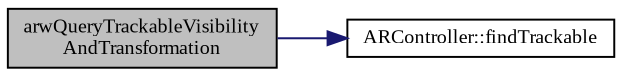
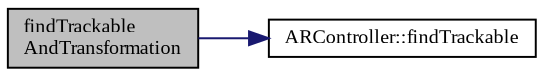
(142, 38) -> (103, 38)
